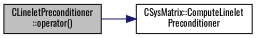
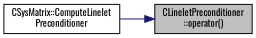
(114, 19) -> (132, 19)
